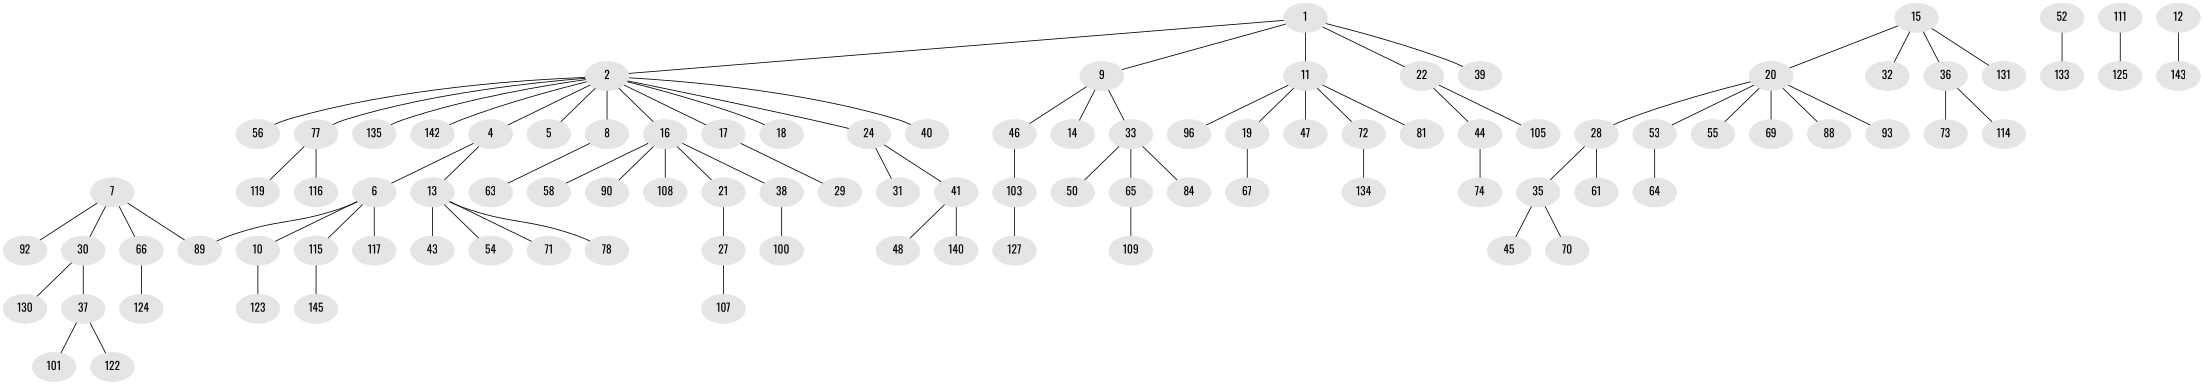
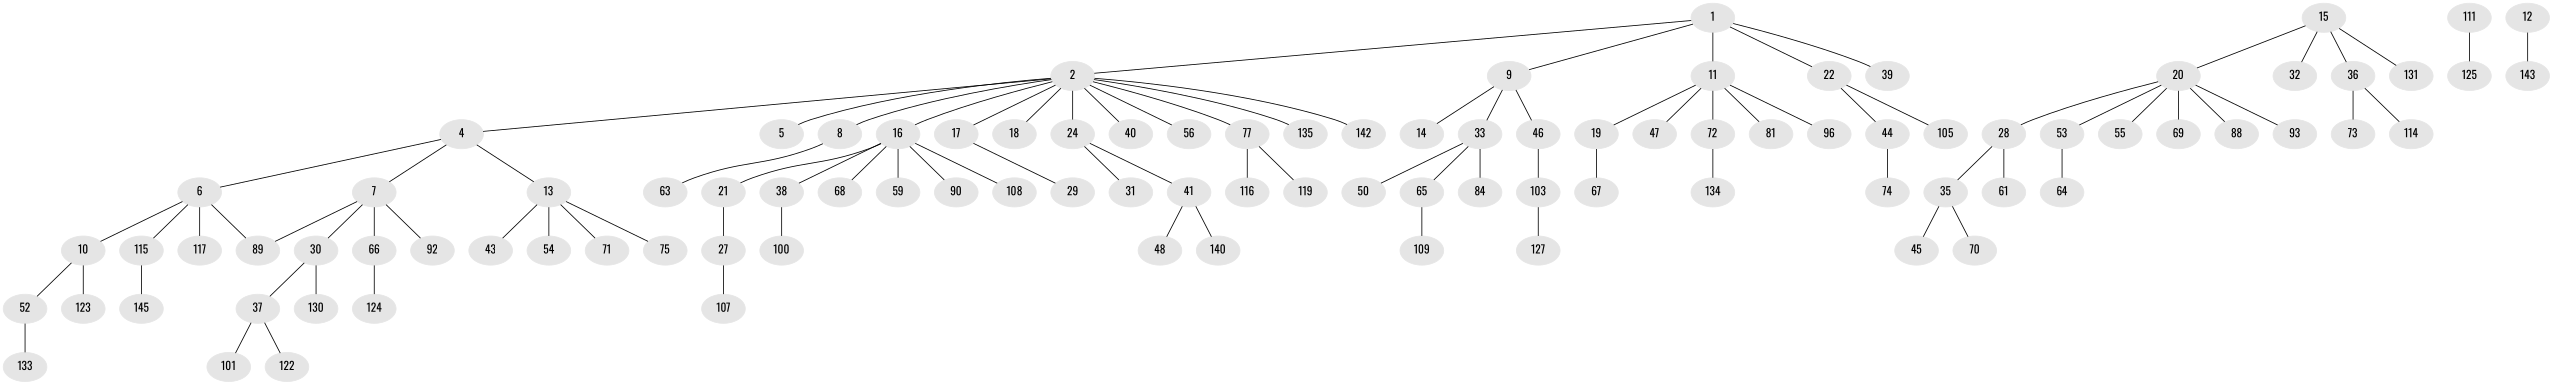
none -> (418, 163)
(549, 192) -> (840, 192)
none -> (898, 192)
(607, 251) -> (665, 251)
none -> (54, 280)
